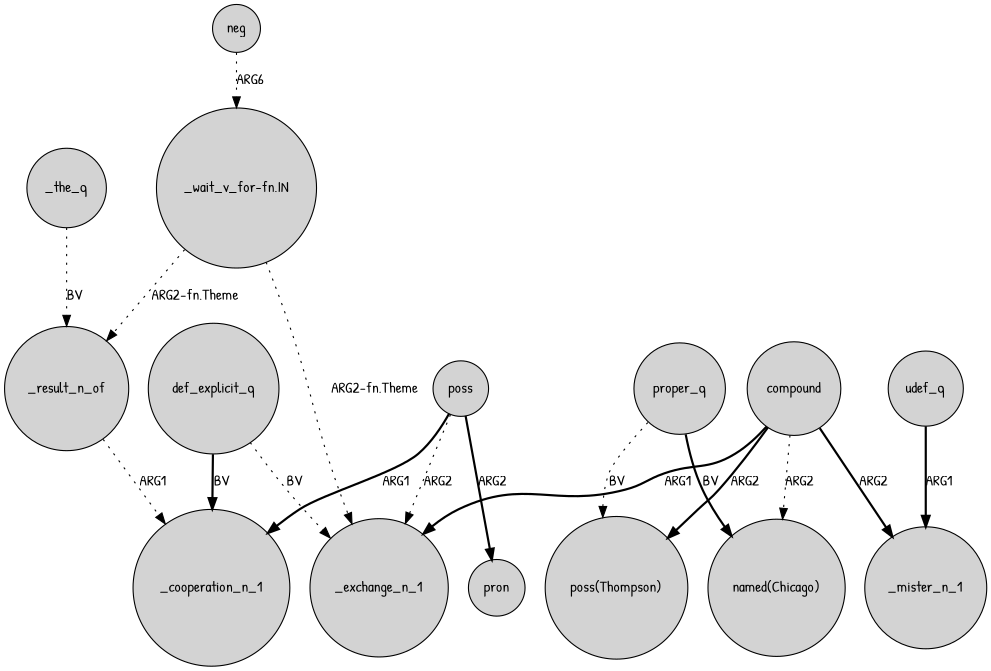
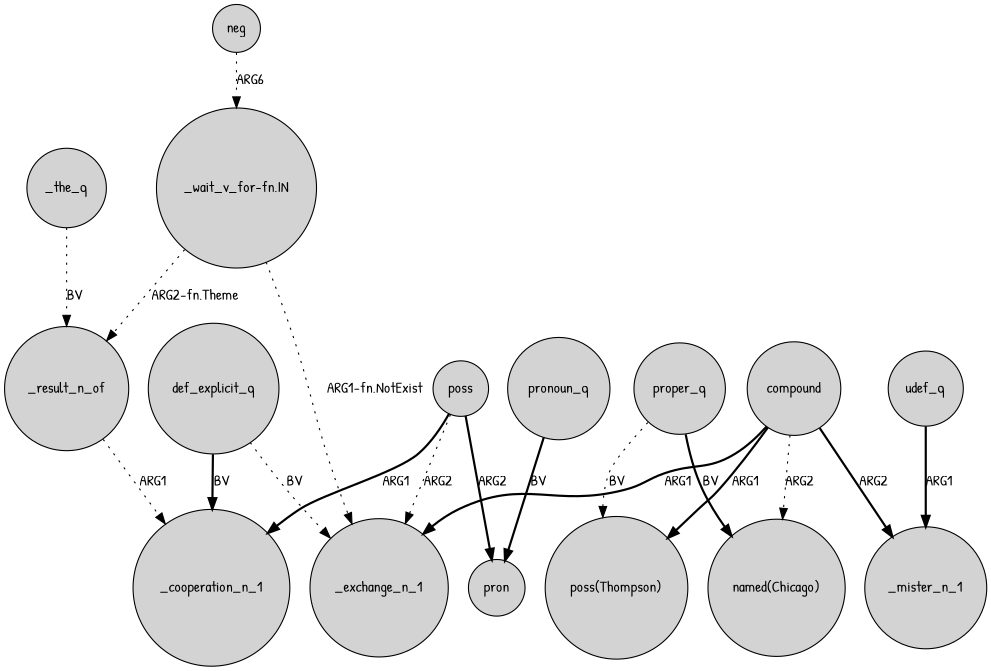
(375, 389) -> (375, 389)
none -> (559, 389)
(746, 481) -> (746, 481)
